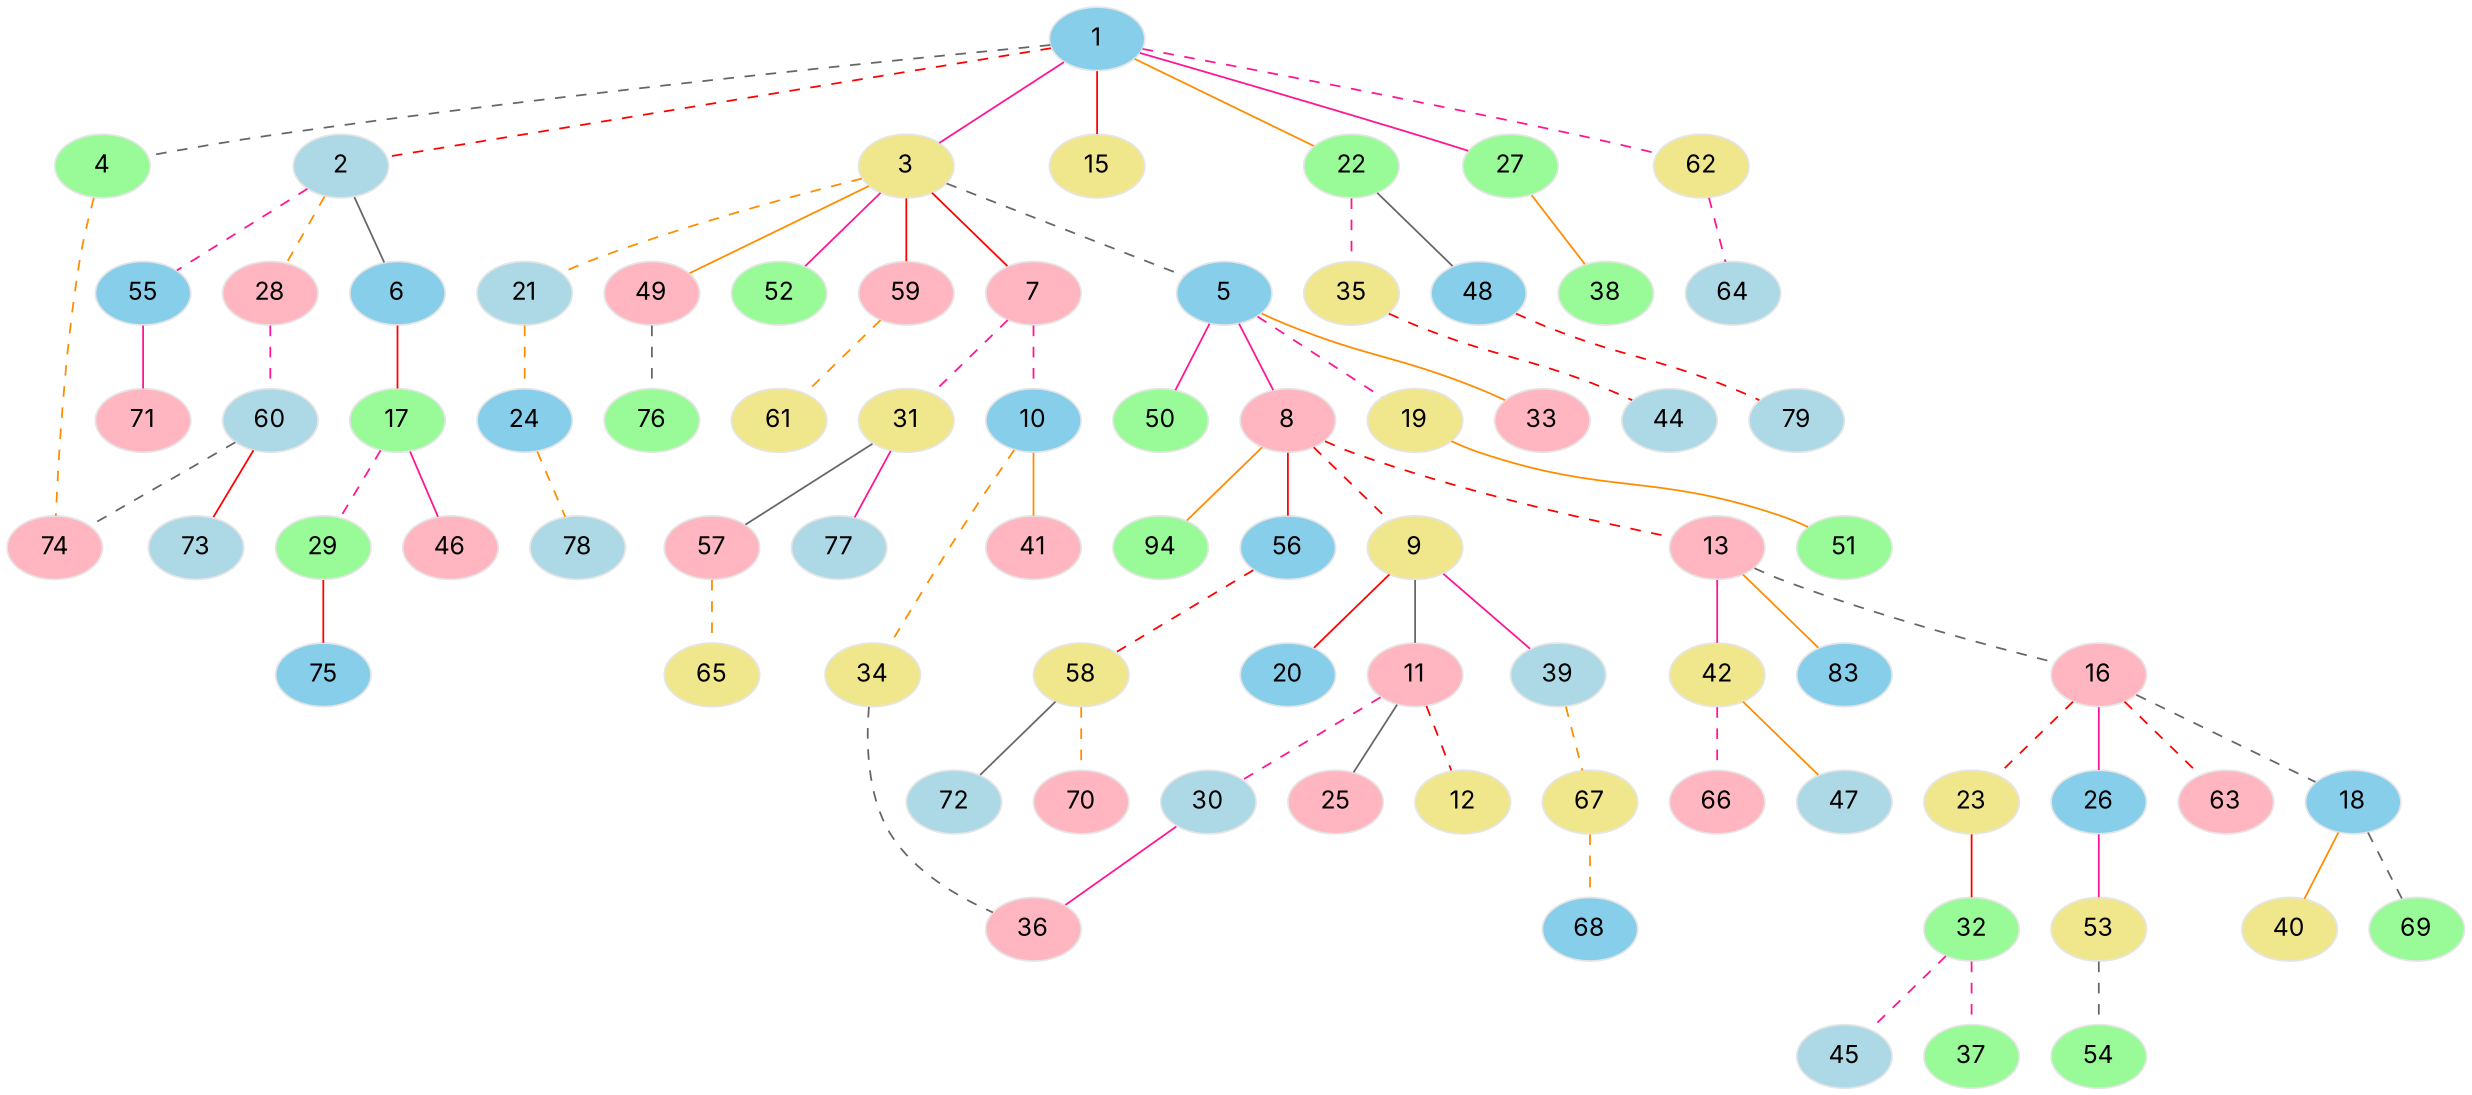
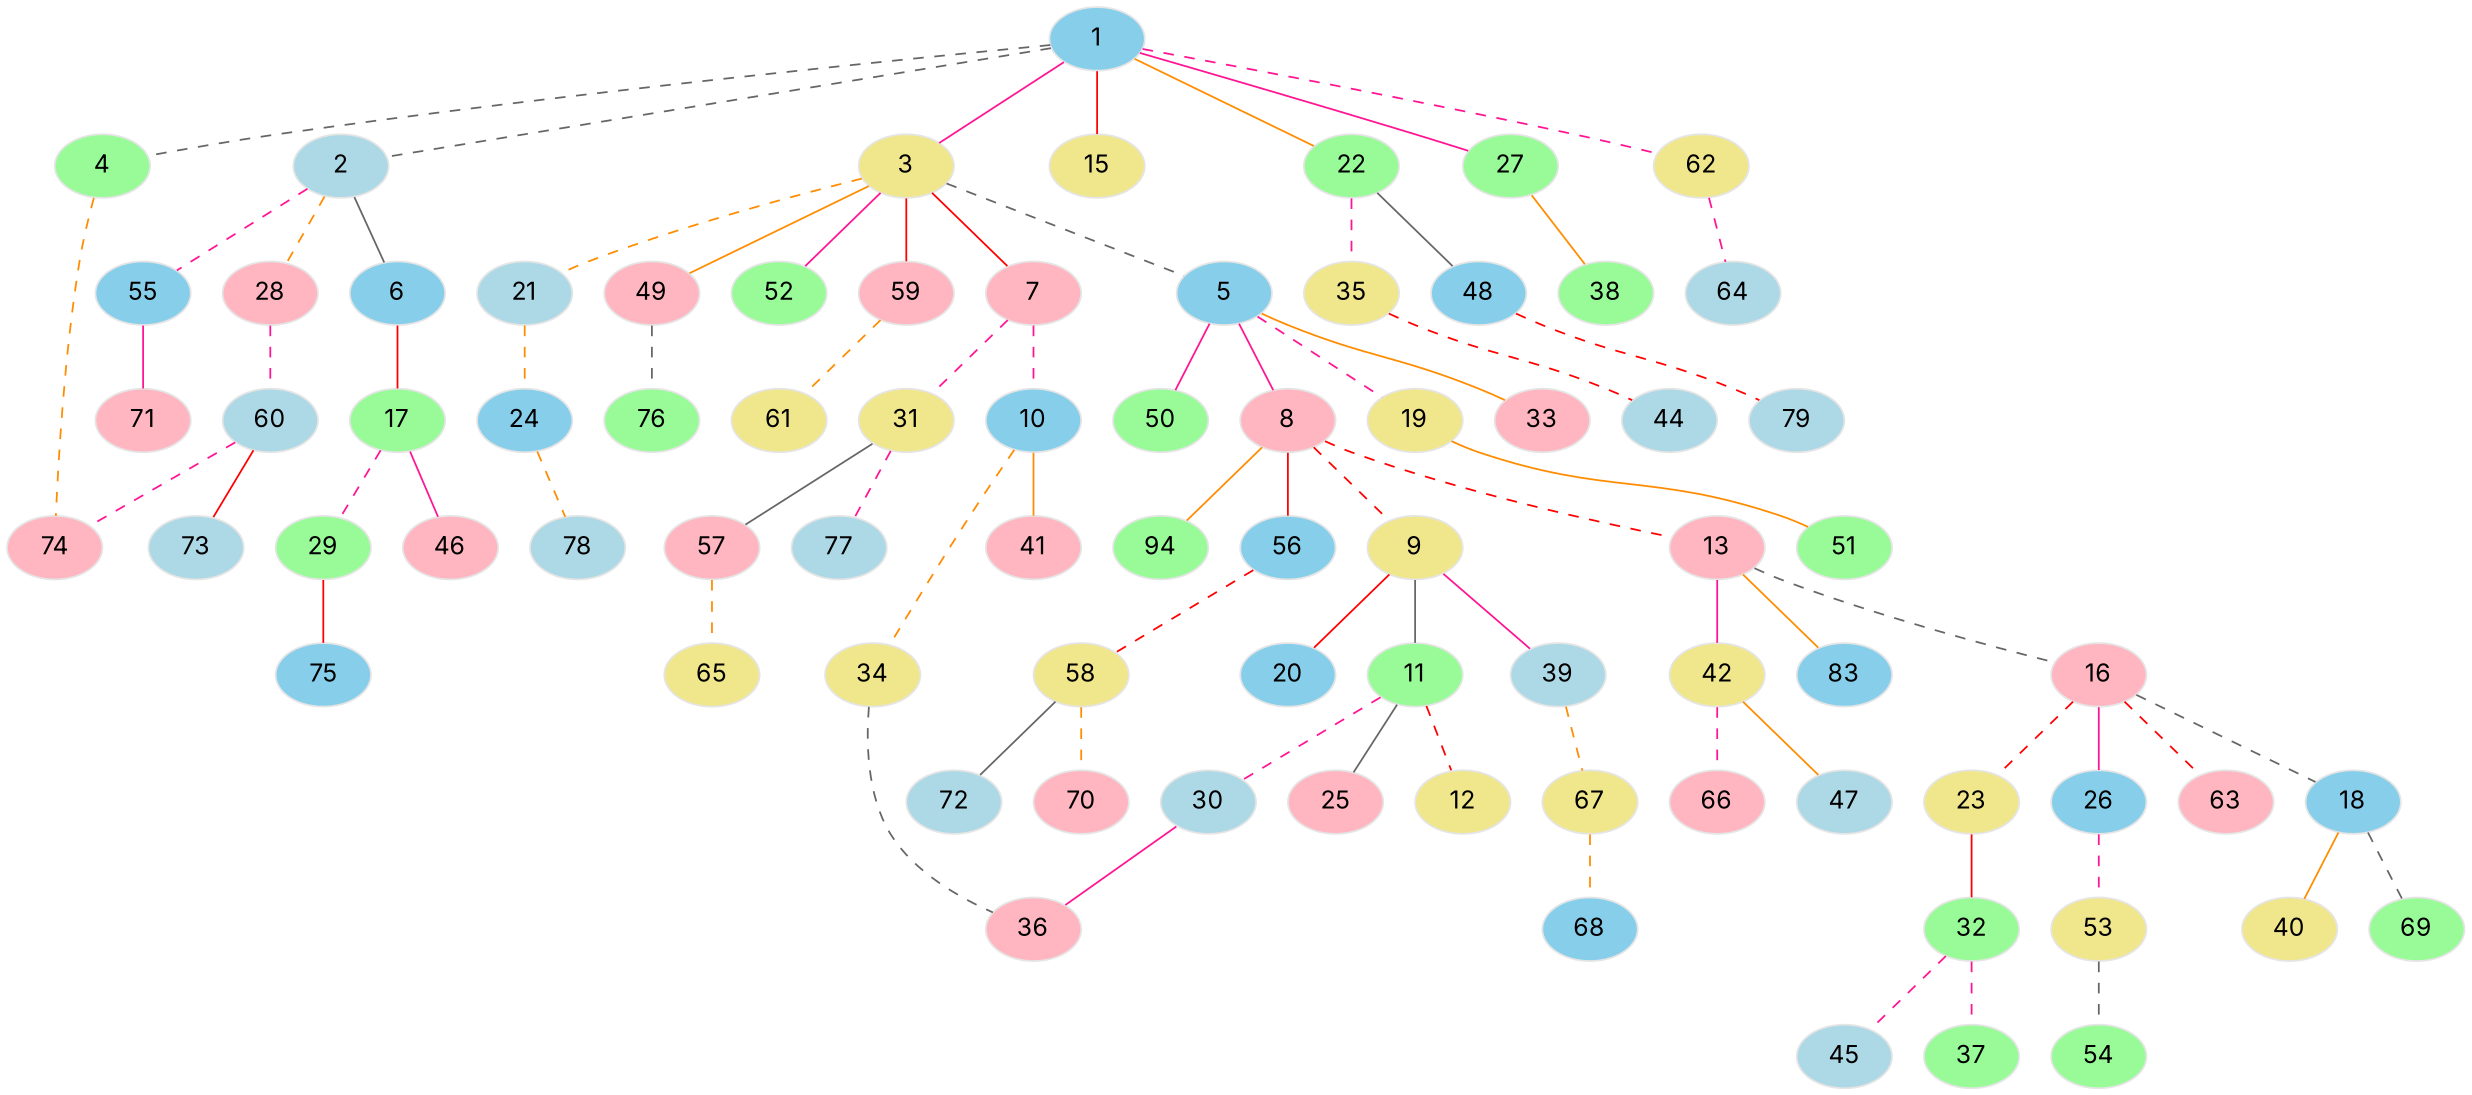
(719, 102) -> (719, 102)
(163, 484) -> (163, 484)
(873, 484) -> (873, 484)
(1415, 675) -> (1415, 675)
(2099, 866) -> (2099, 866)
